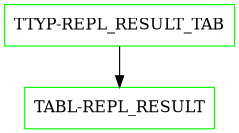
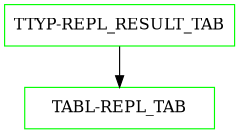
(120, 108) -> (120, 108)
